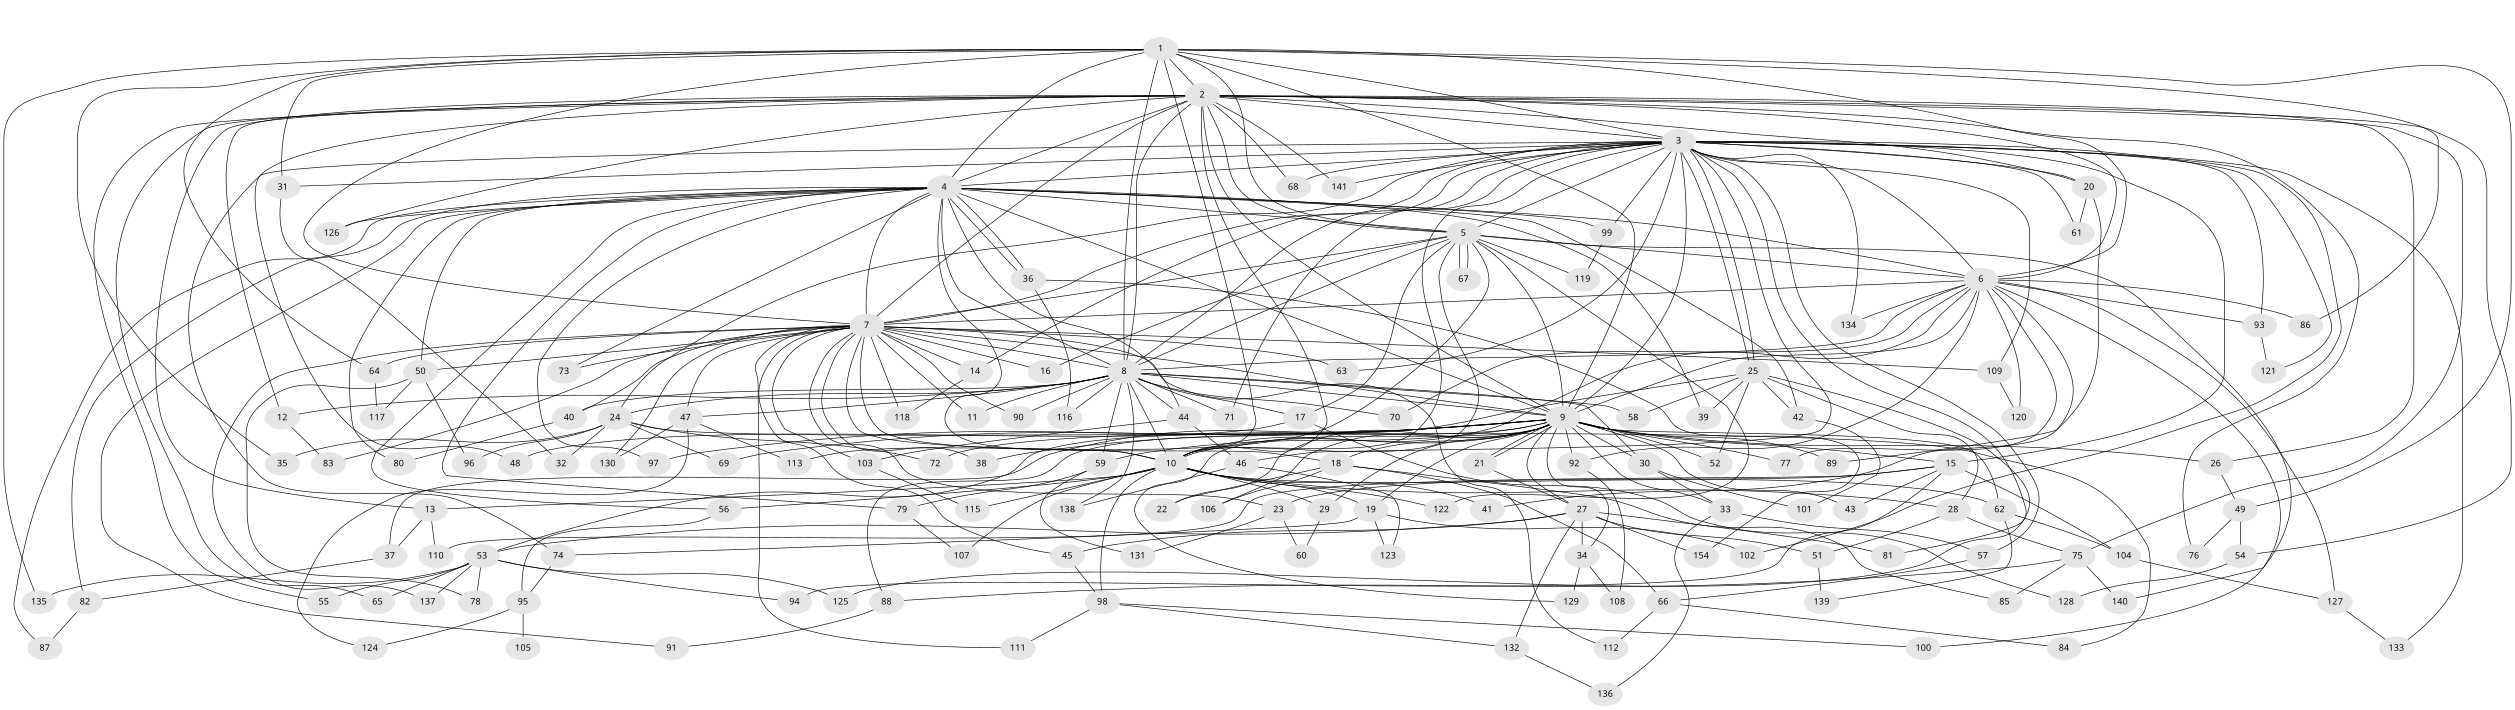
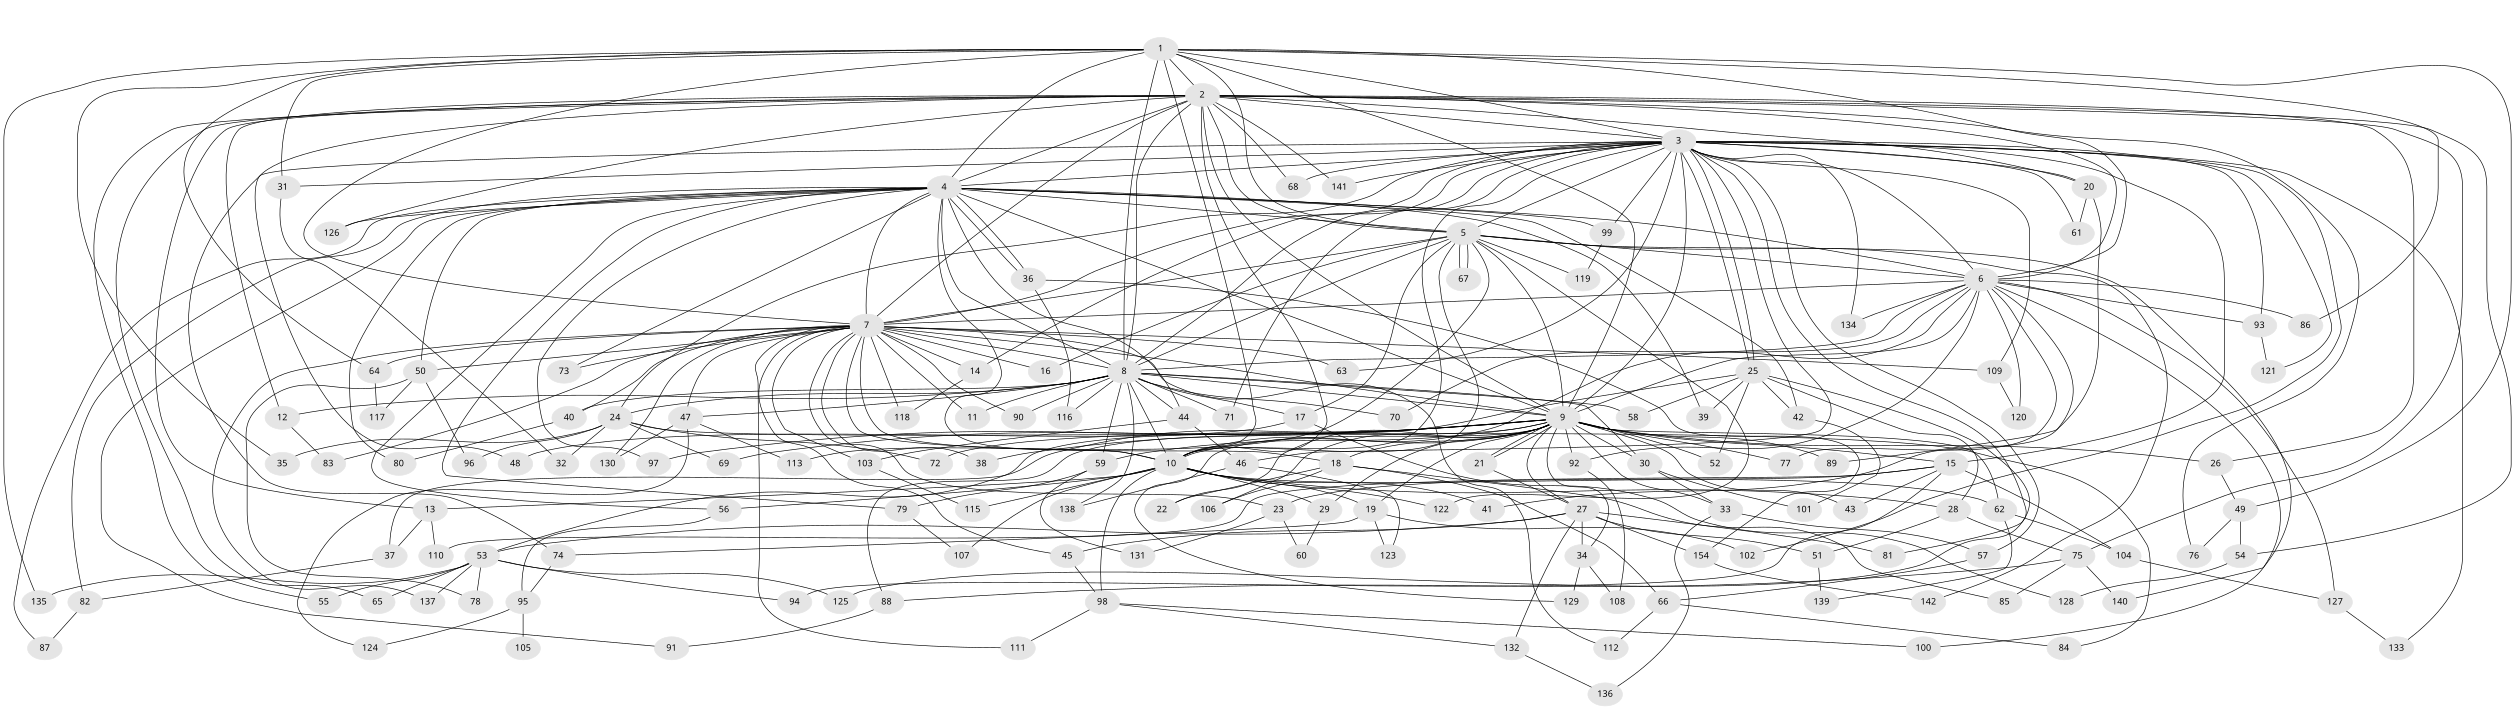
none -> (1929, 602)
